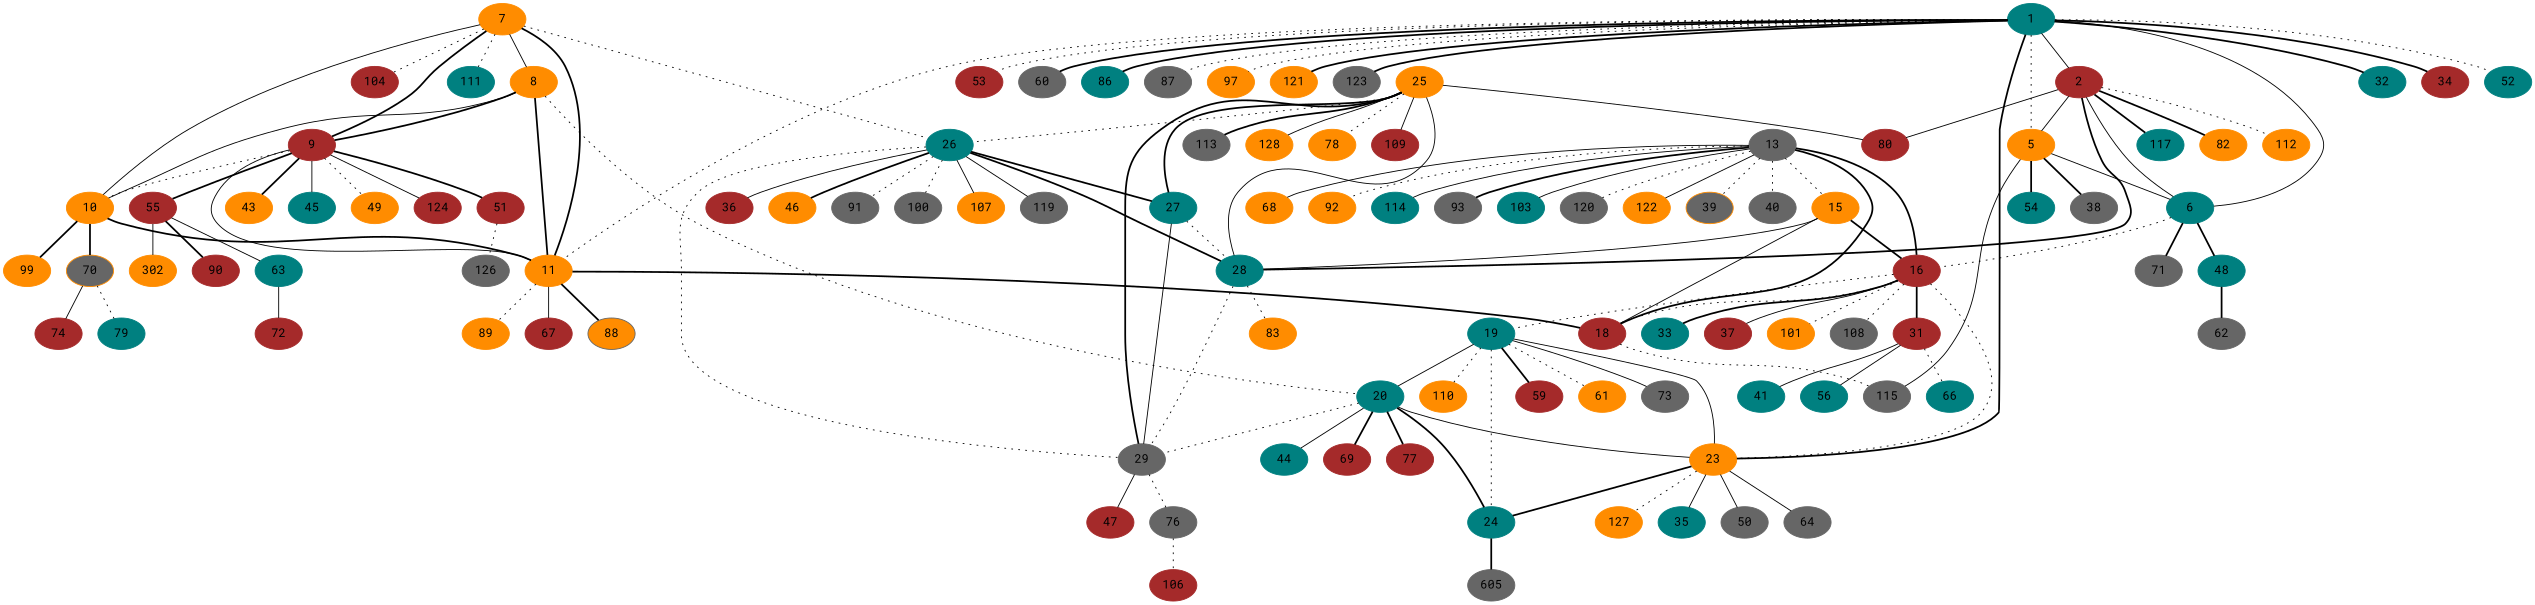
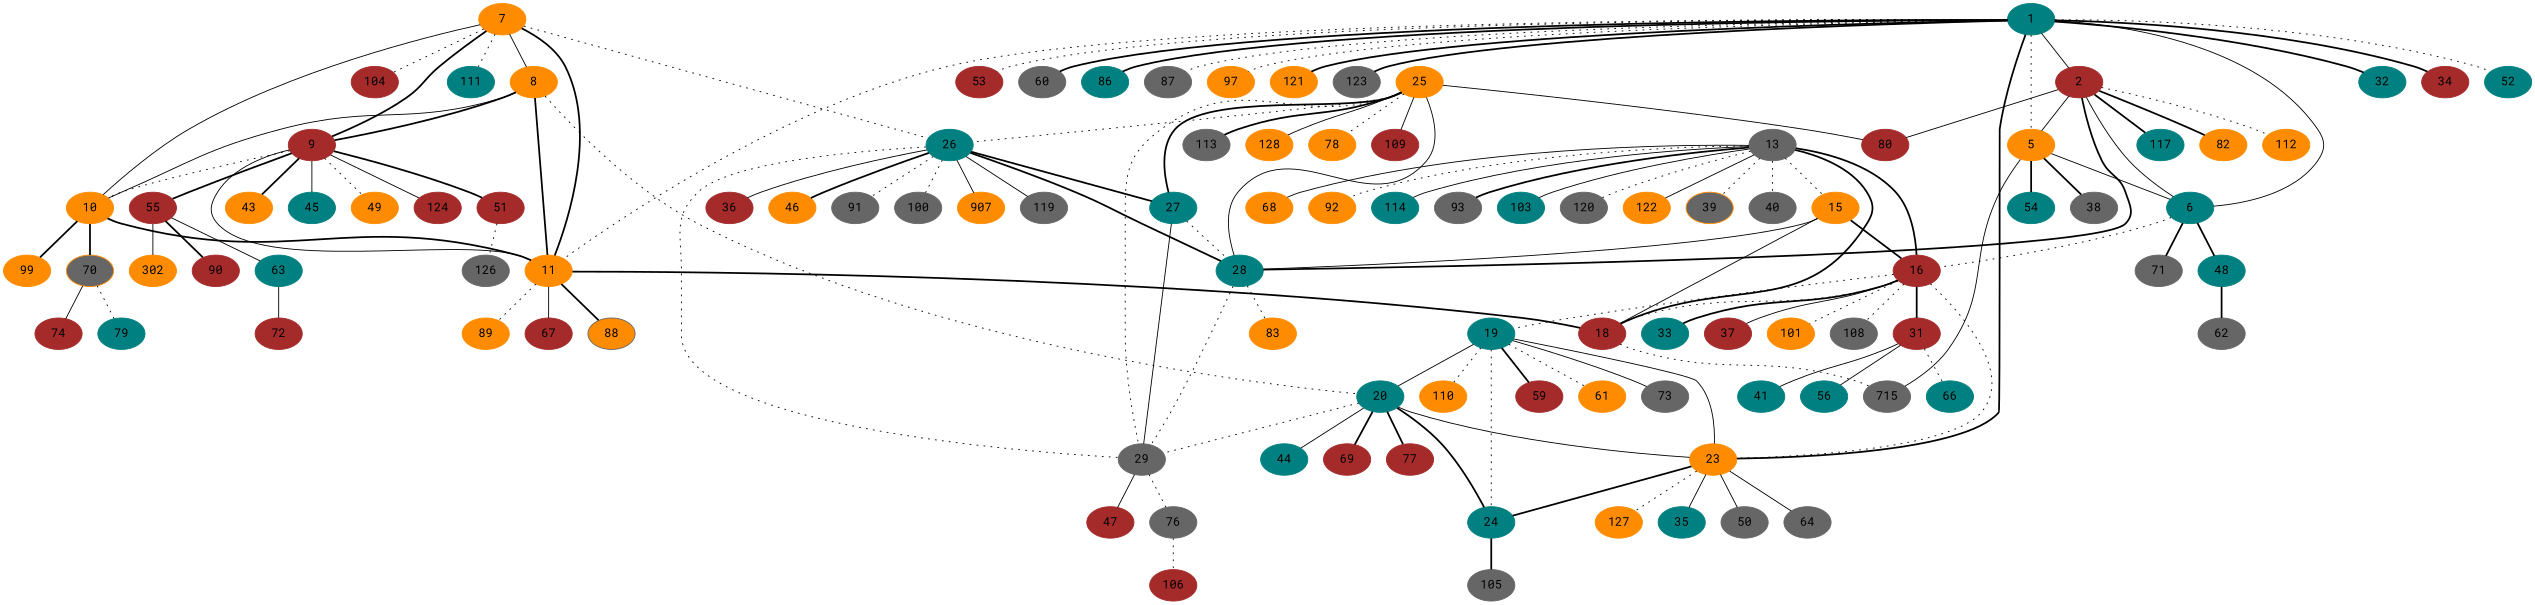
(1134, 158) -> (1134, 158)
(981, 208) -> (981, 208)
(1887, 397) -> (1887, 397)
(1491, 585) -> (1491, 585)
